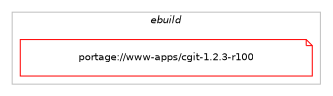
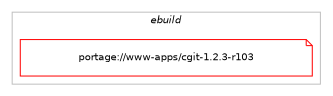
(166, 58) -> (166, 58)
